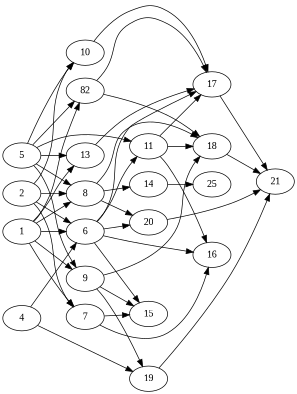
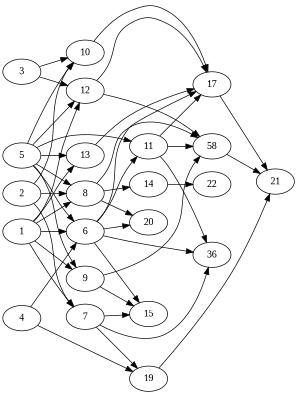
none -> (22, 72)
(85, 91) -> (85, 91)
(212, 146) -> (212, 146)
(212, 184) -> (212, 184)
(212, 209) -> none
(49, 210) -> (56, 198)
(212, 255) -> (212, 255)
(120, 323) -> (114, 345)
